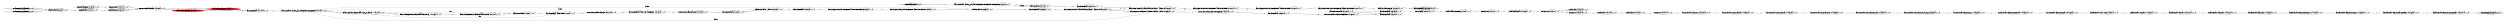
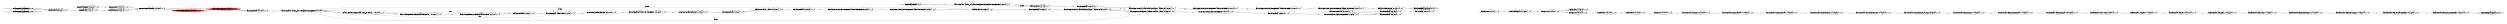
(1458, 12) -> none
